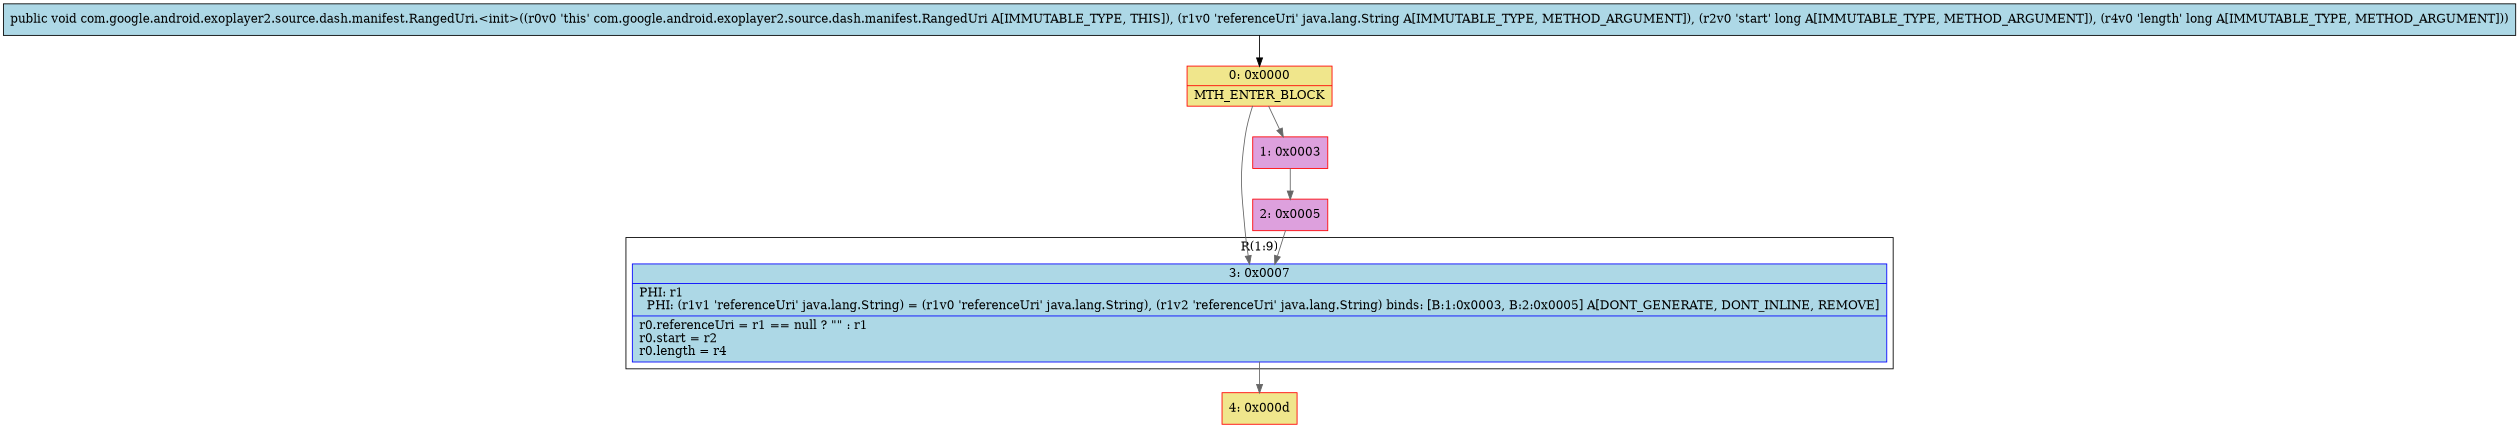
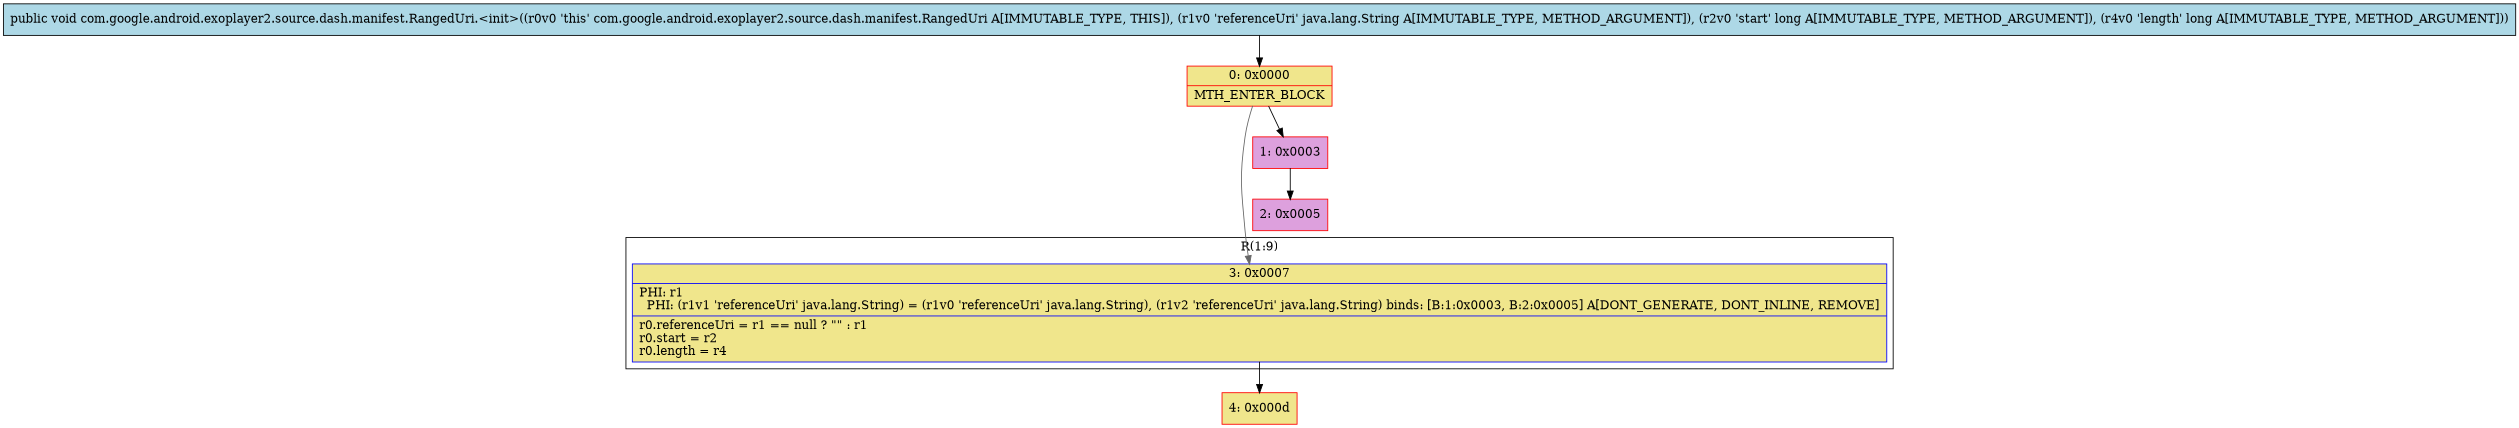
(1274, 118) -> (1274, 118)
(1290, 180) -> (1290, 180)
(1282, 243) -> none
(1260, 313) -> (1260, 313)
(1260, 374) -> (1260, 374)
